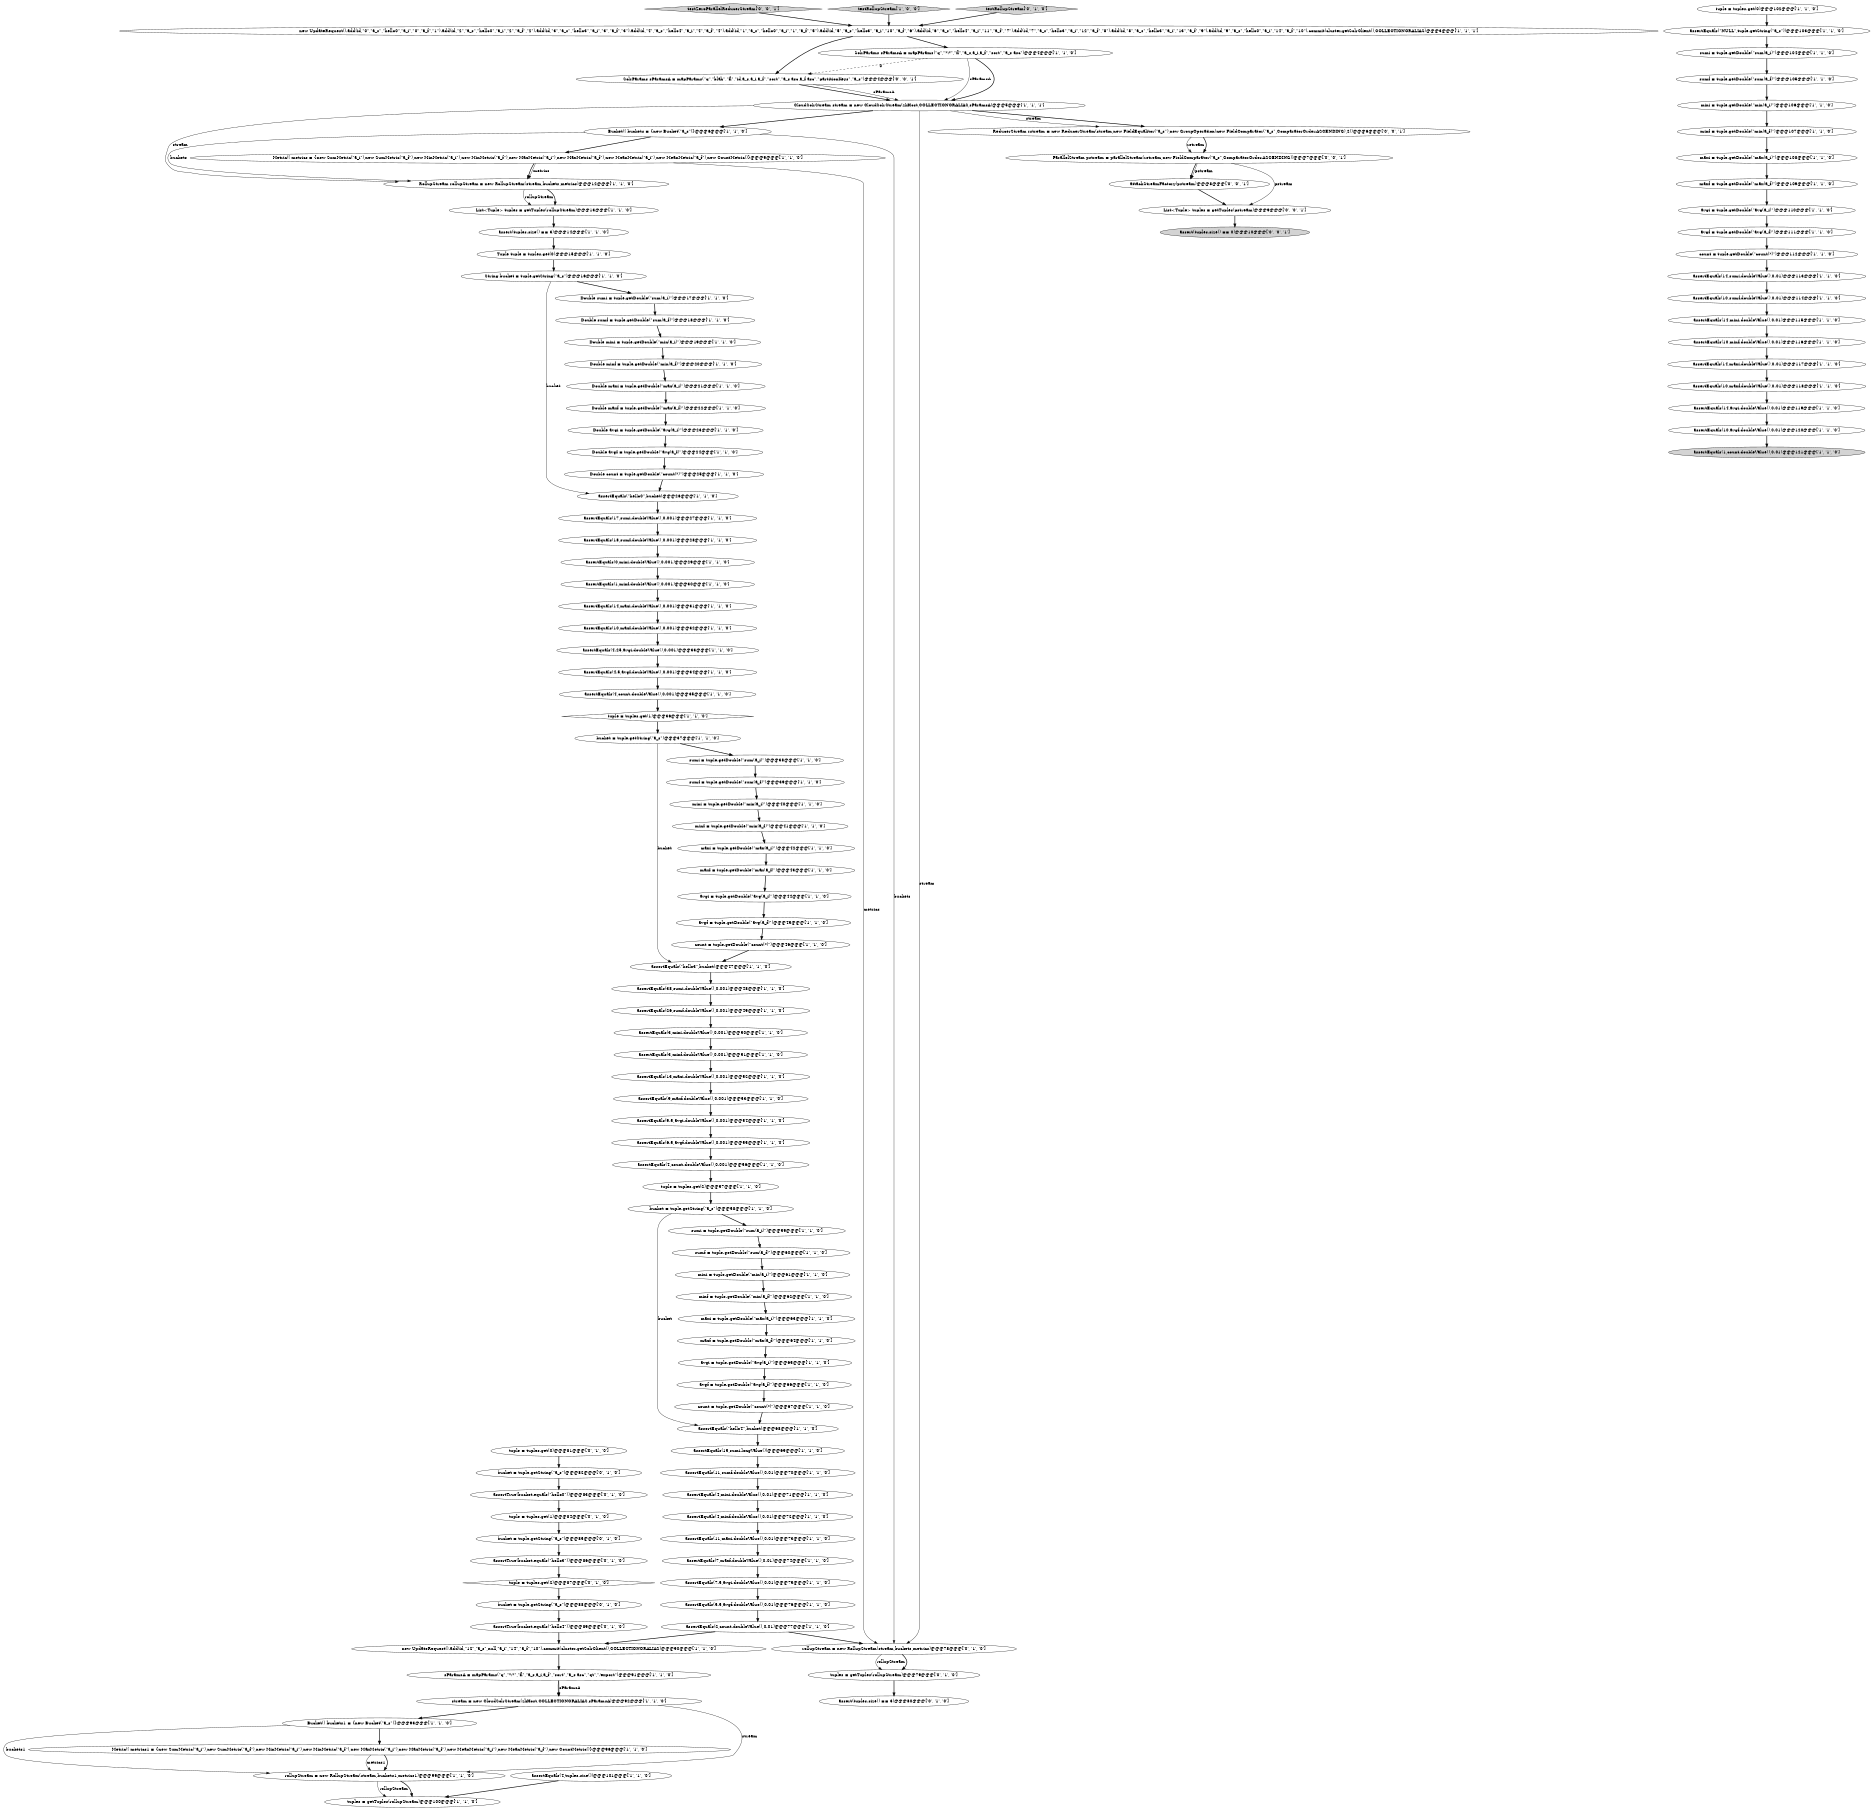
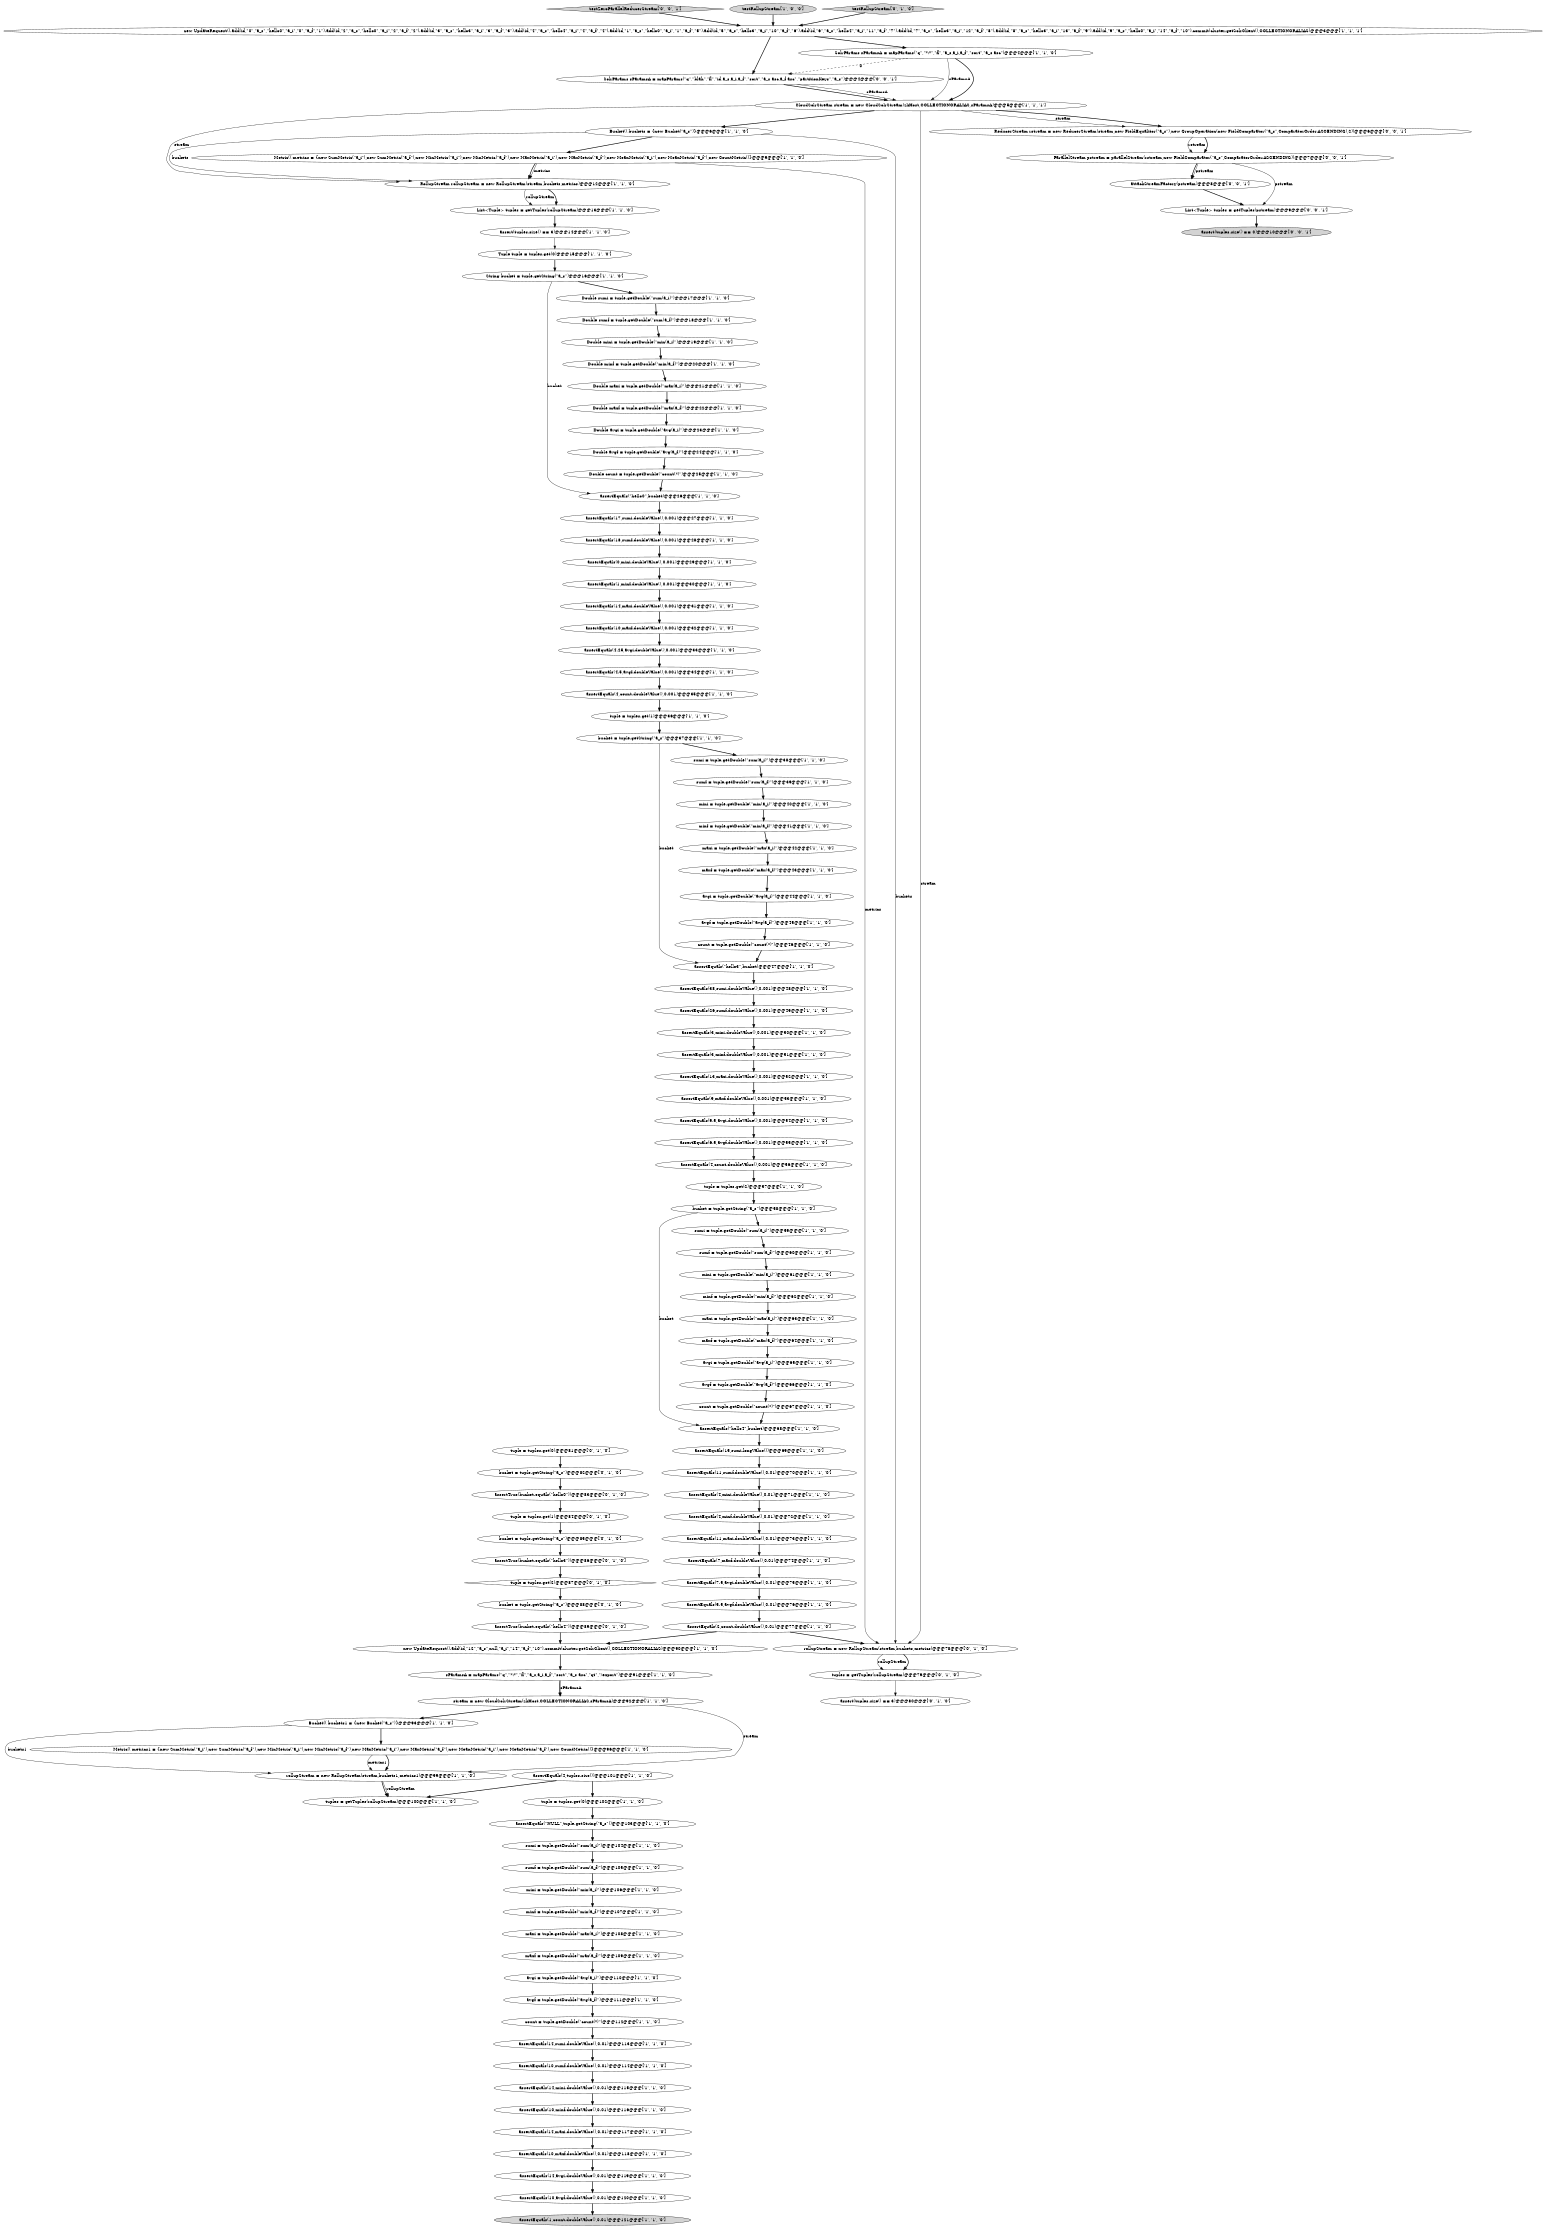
(889, 9) -> (773, 9)
(554, 242) -> (555, 242)
(658, 716) -> (659, 716)
(894, 1687) -> (895, 1687)
none -> (593, 1787)
